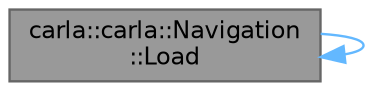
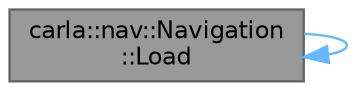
(165, 45) -> (157, 45)
